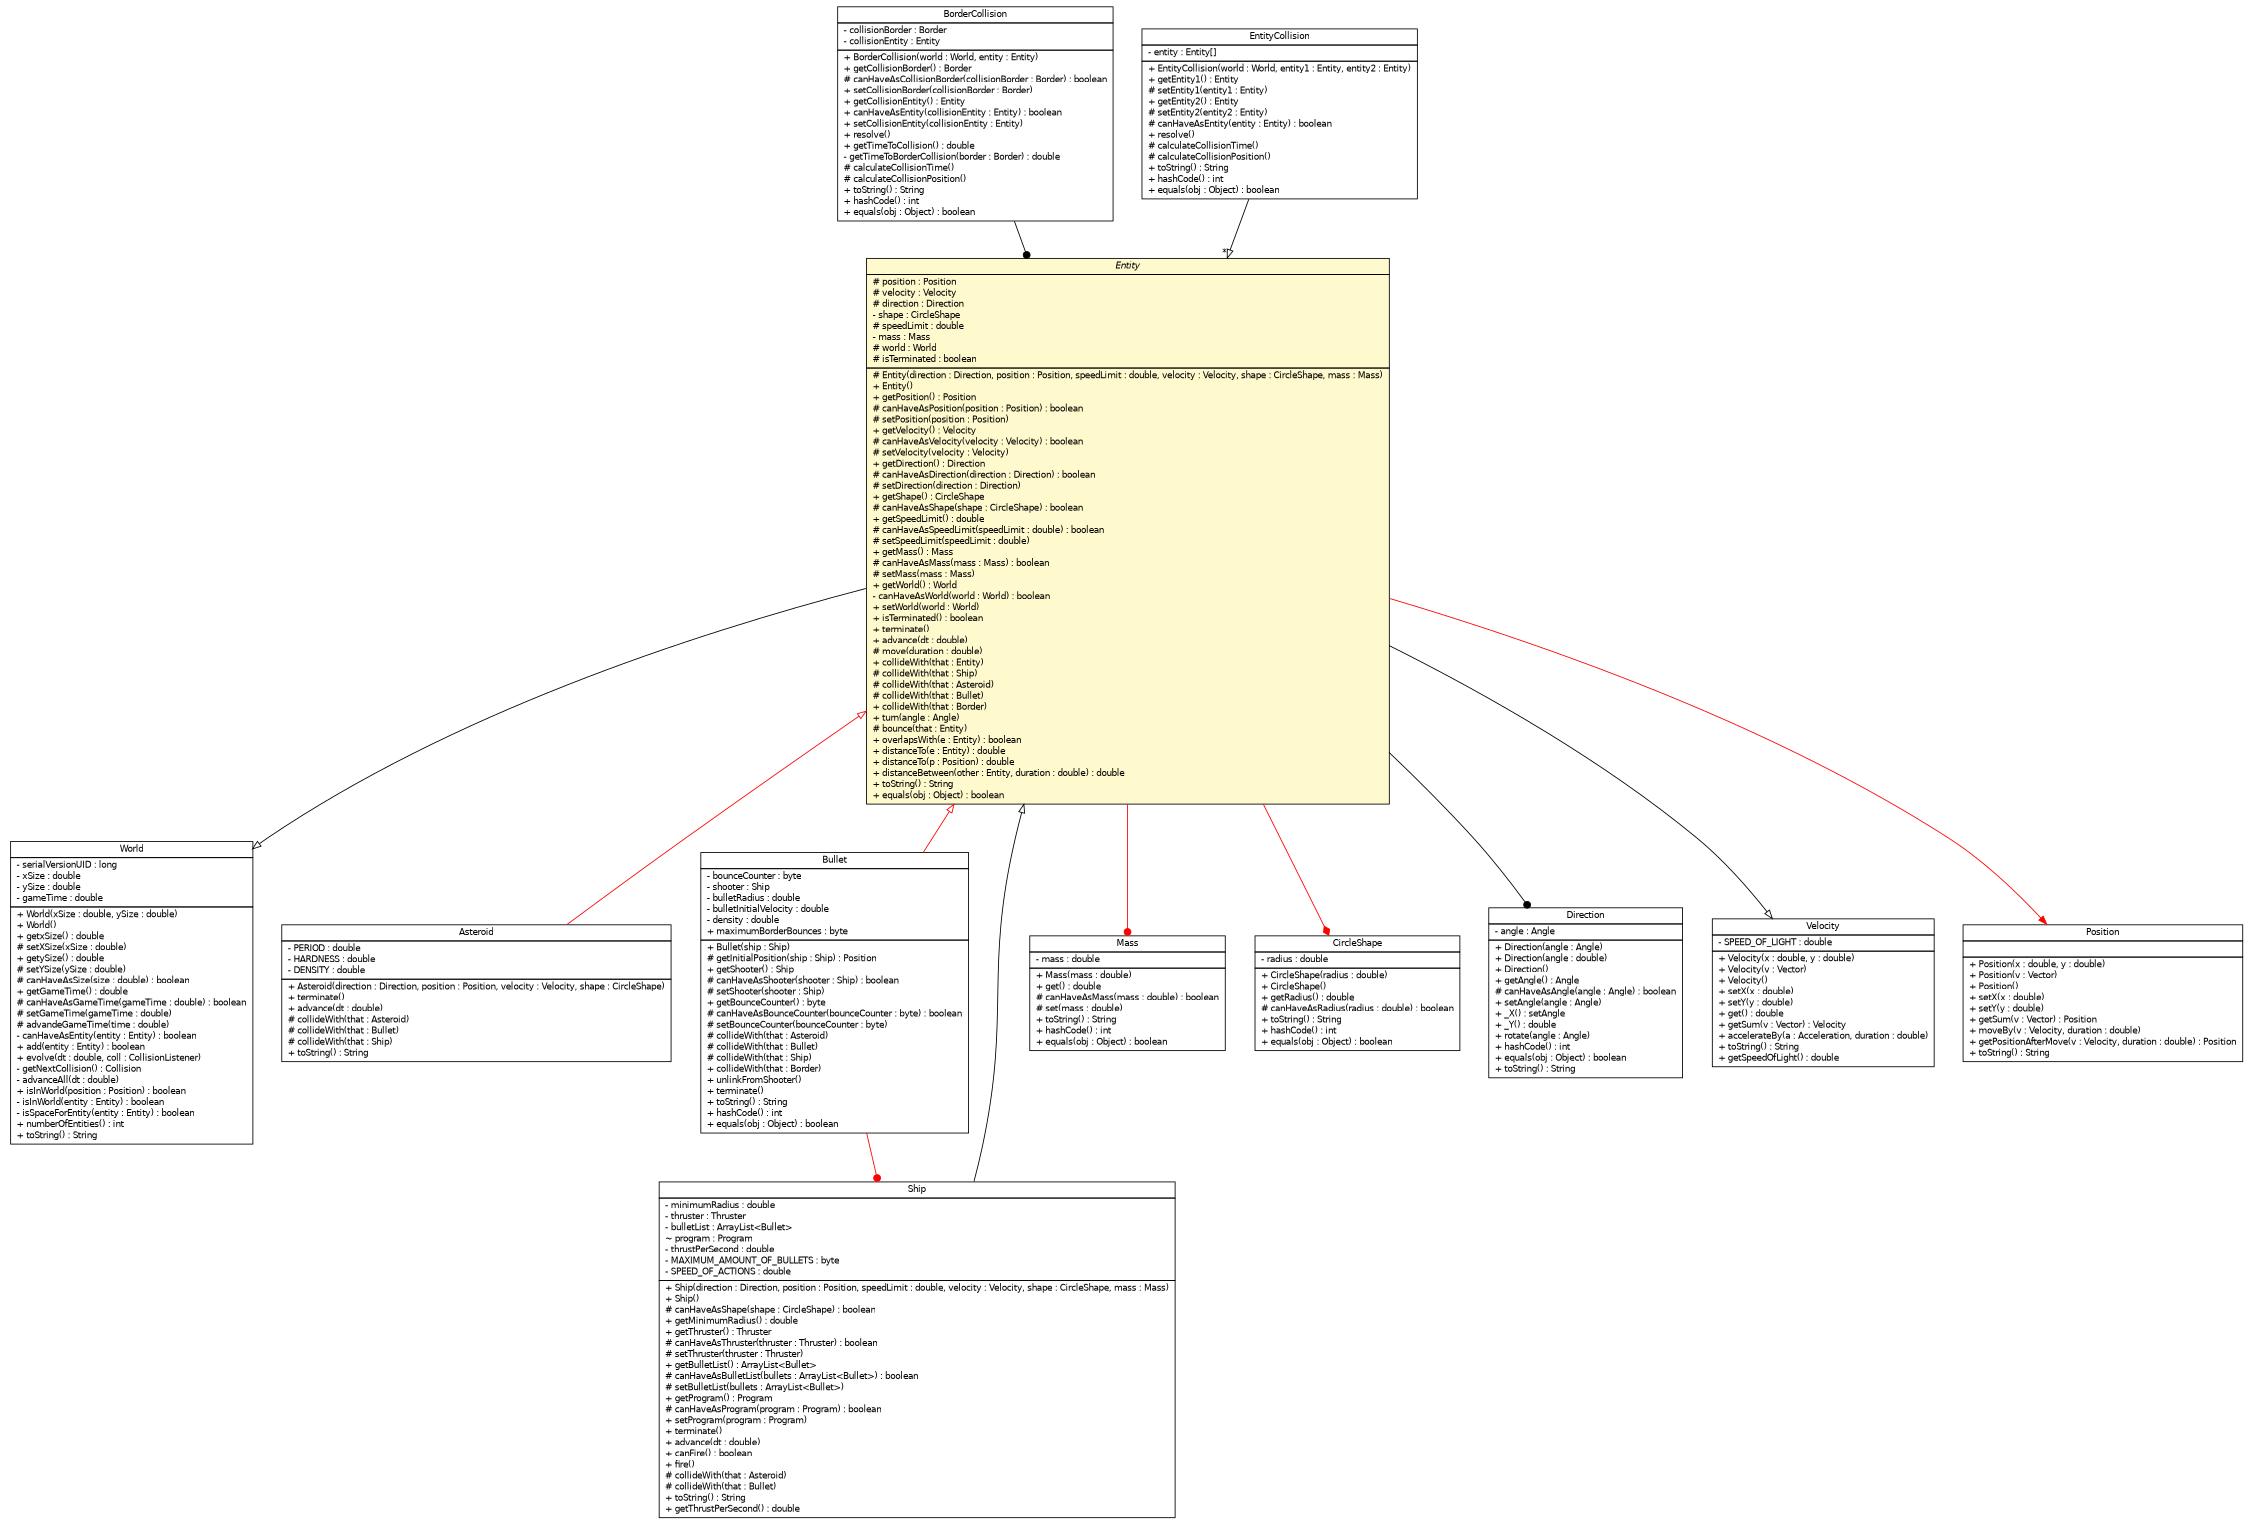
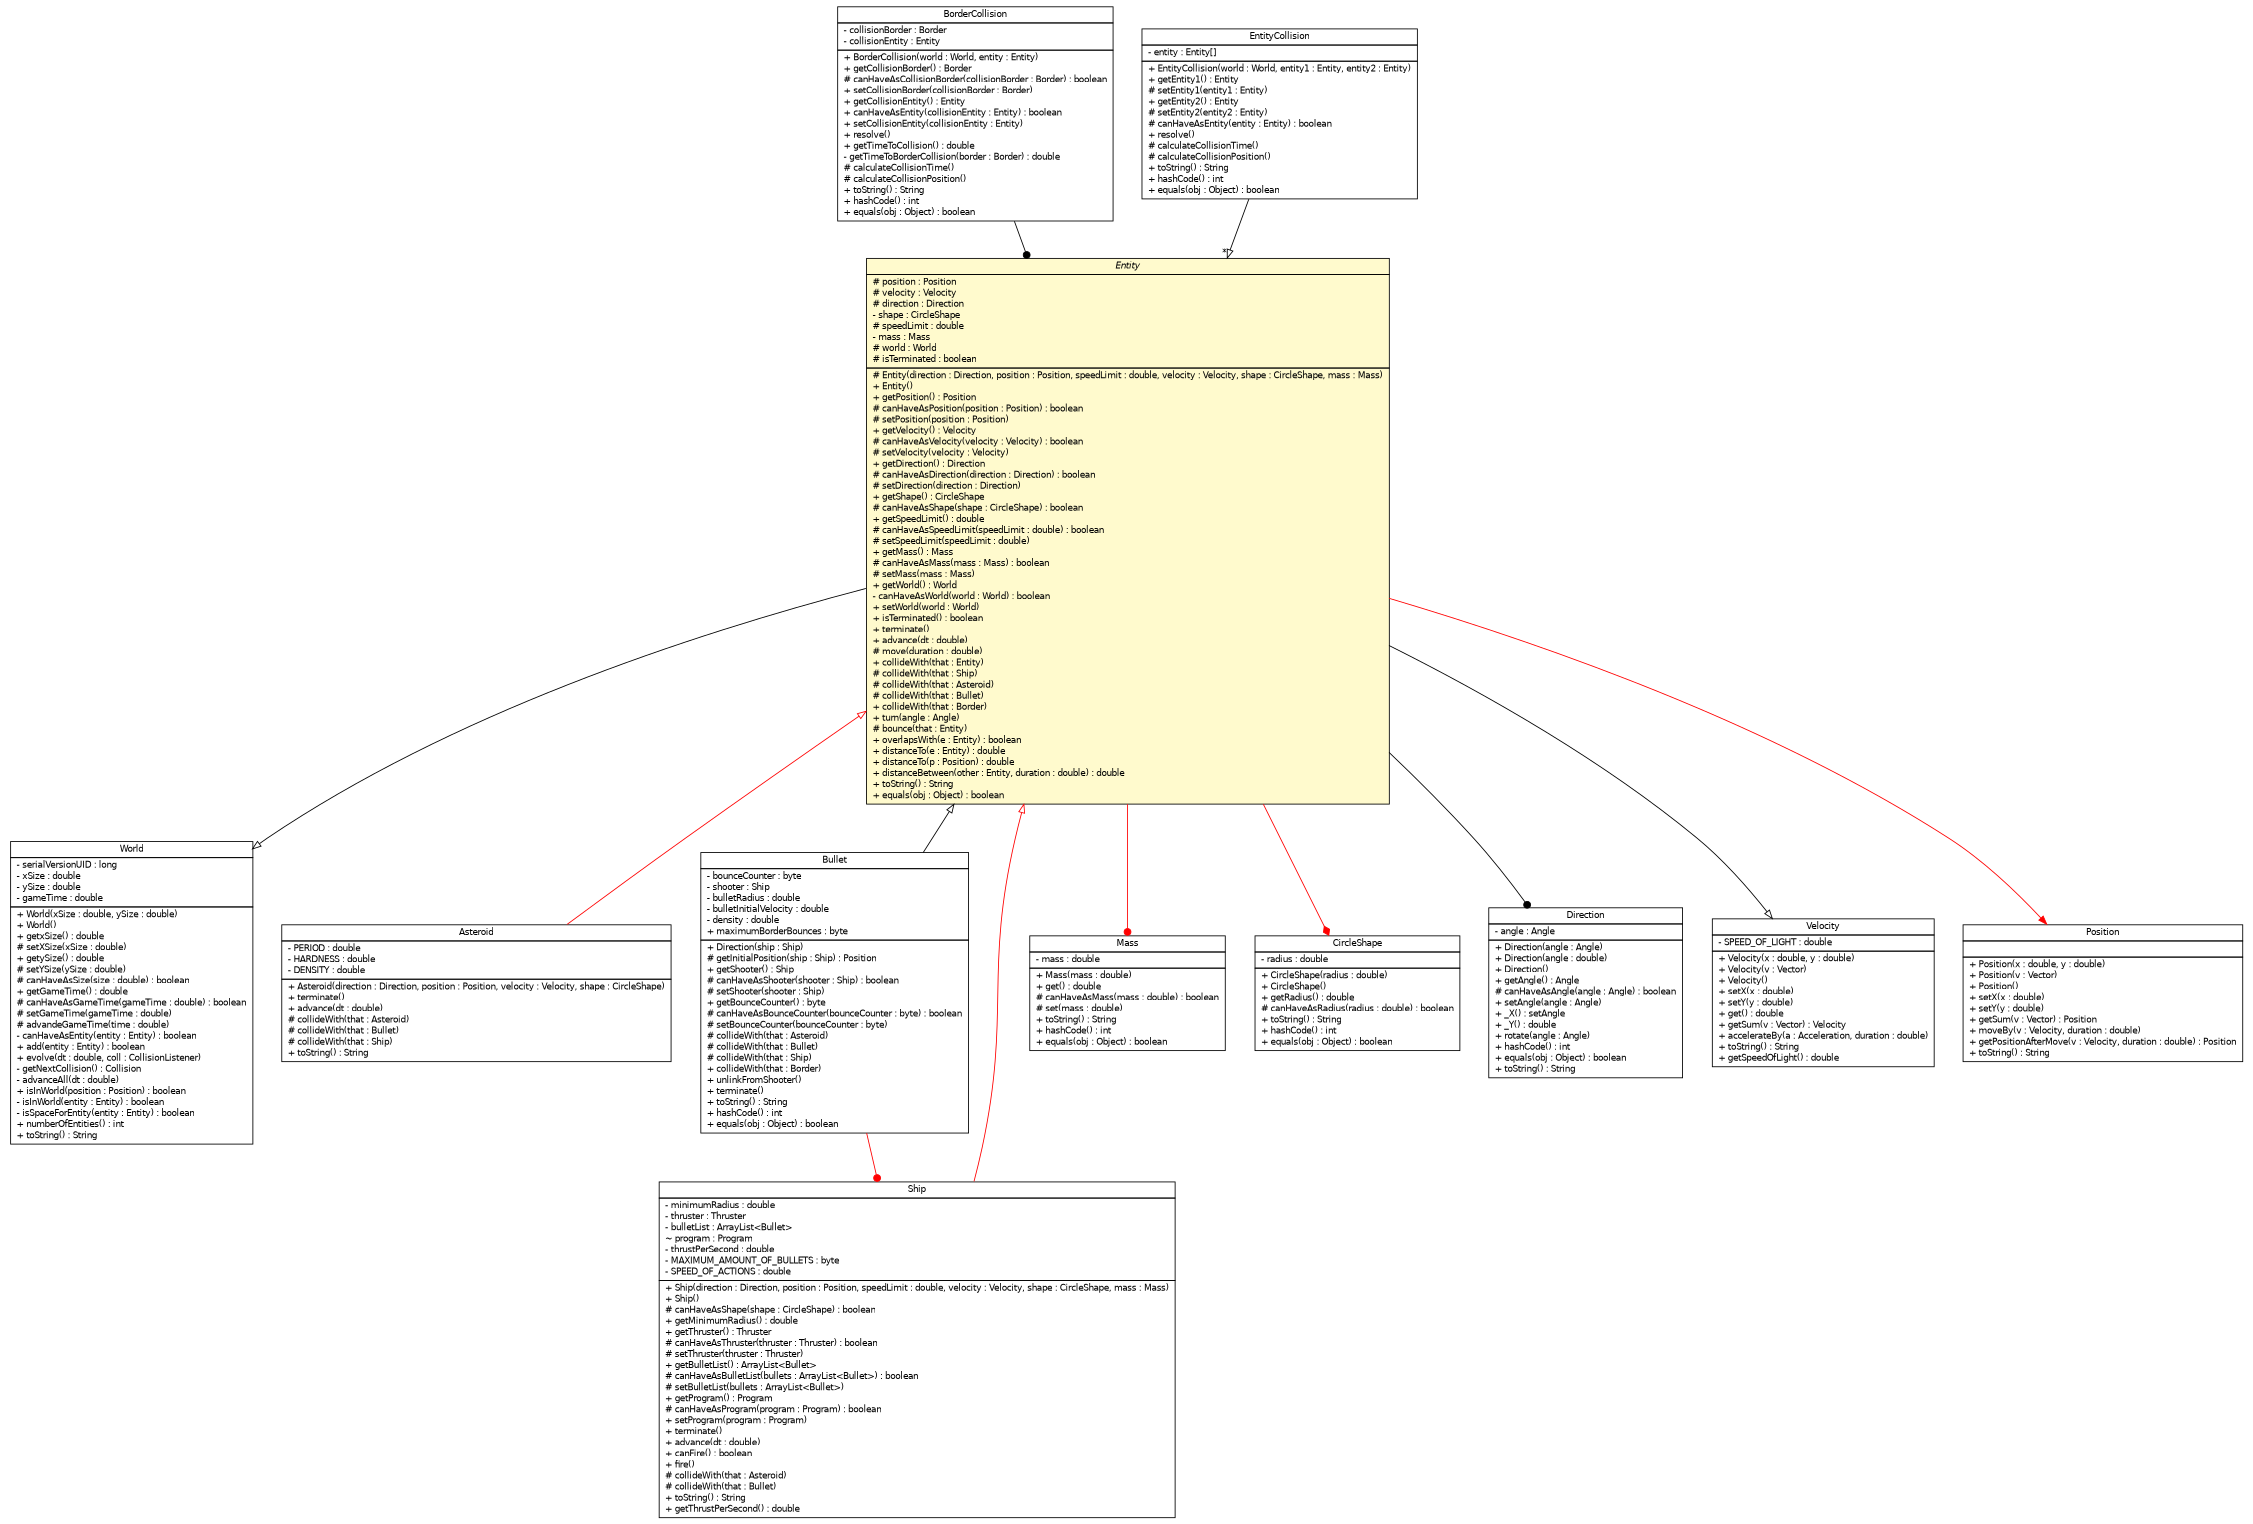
(936, 832) -> (936, 832)
(748, 948) -> (755, 948)
(998, 997) -> (998, 997)
